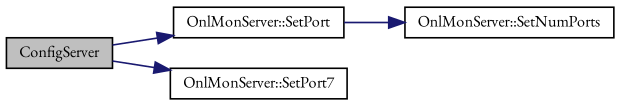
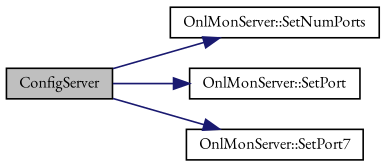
(366, 22) -> (159, 56)
